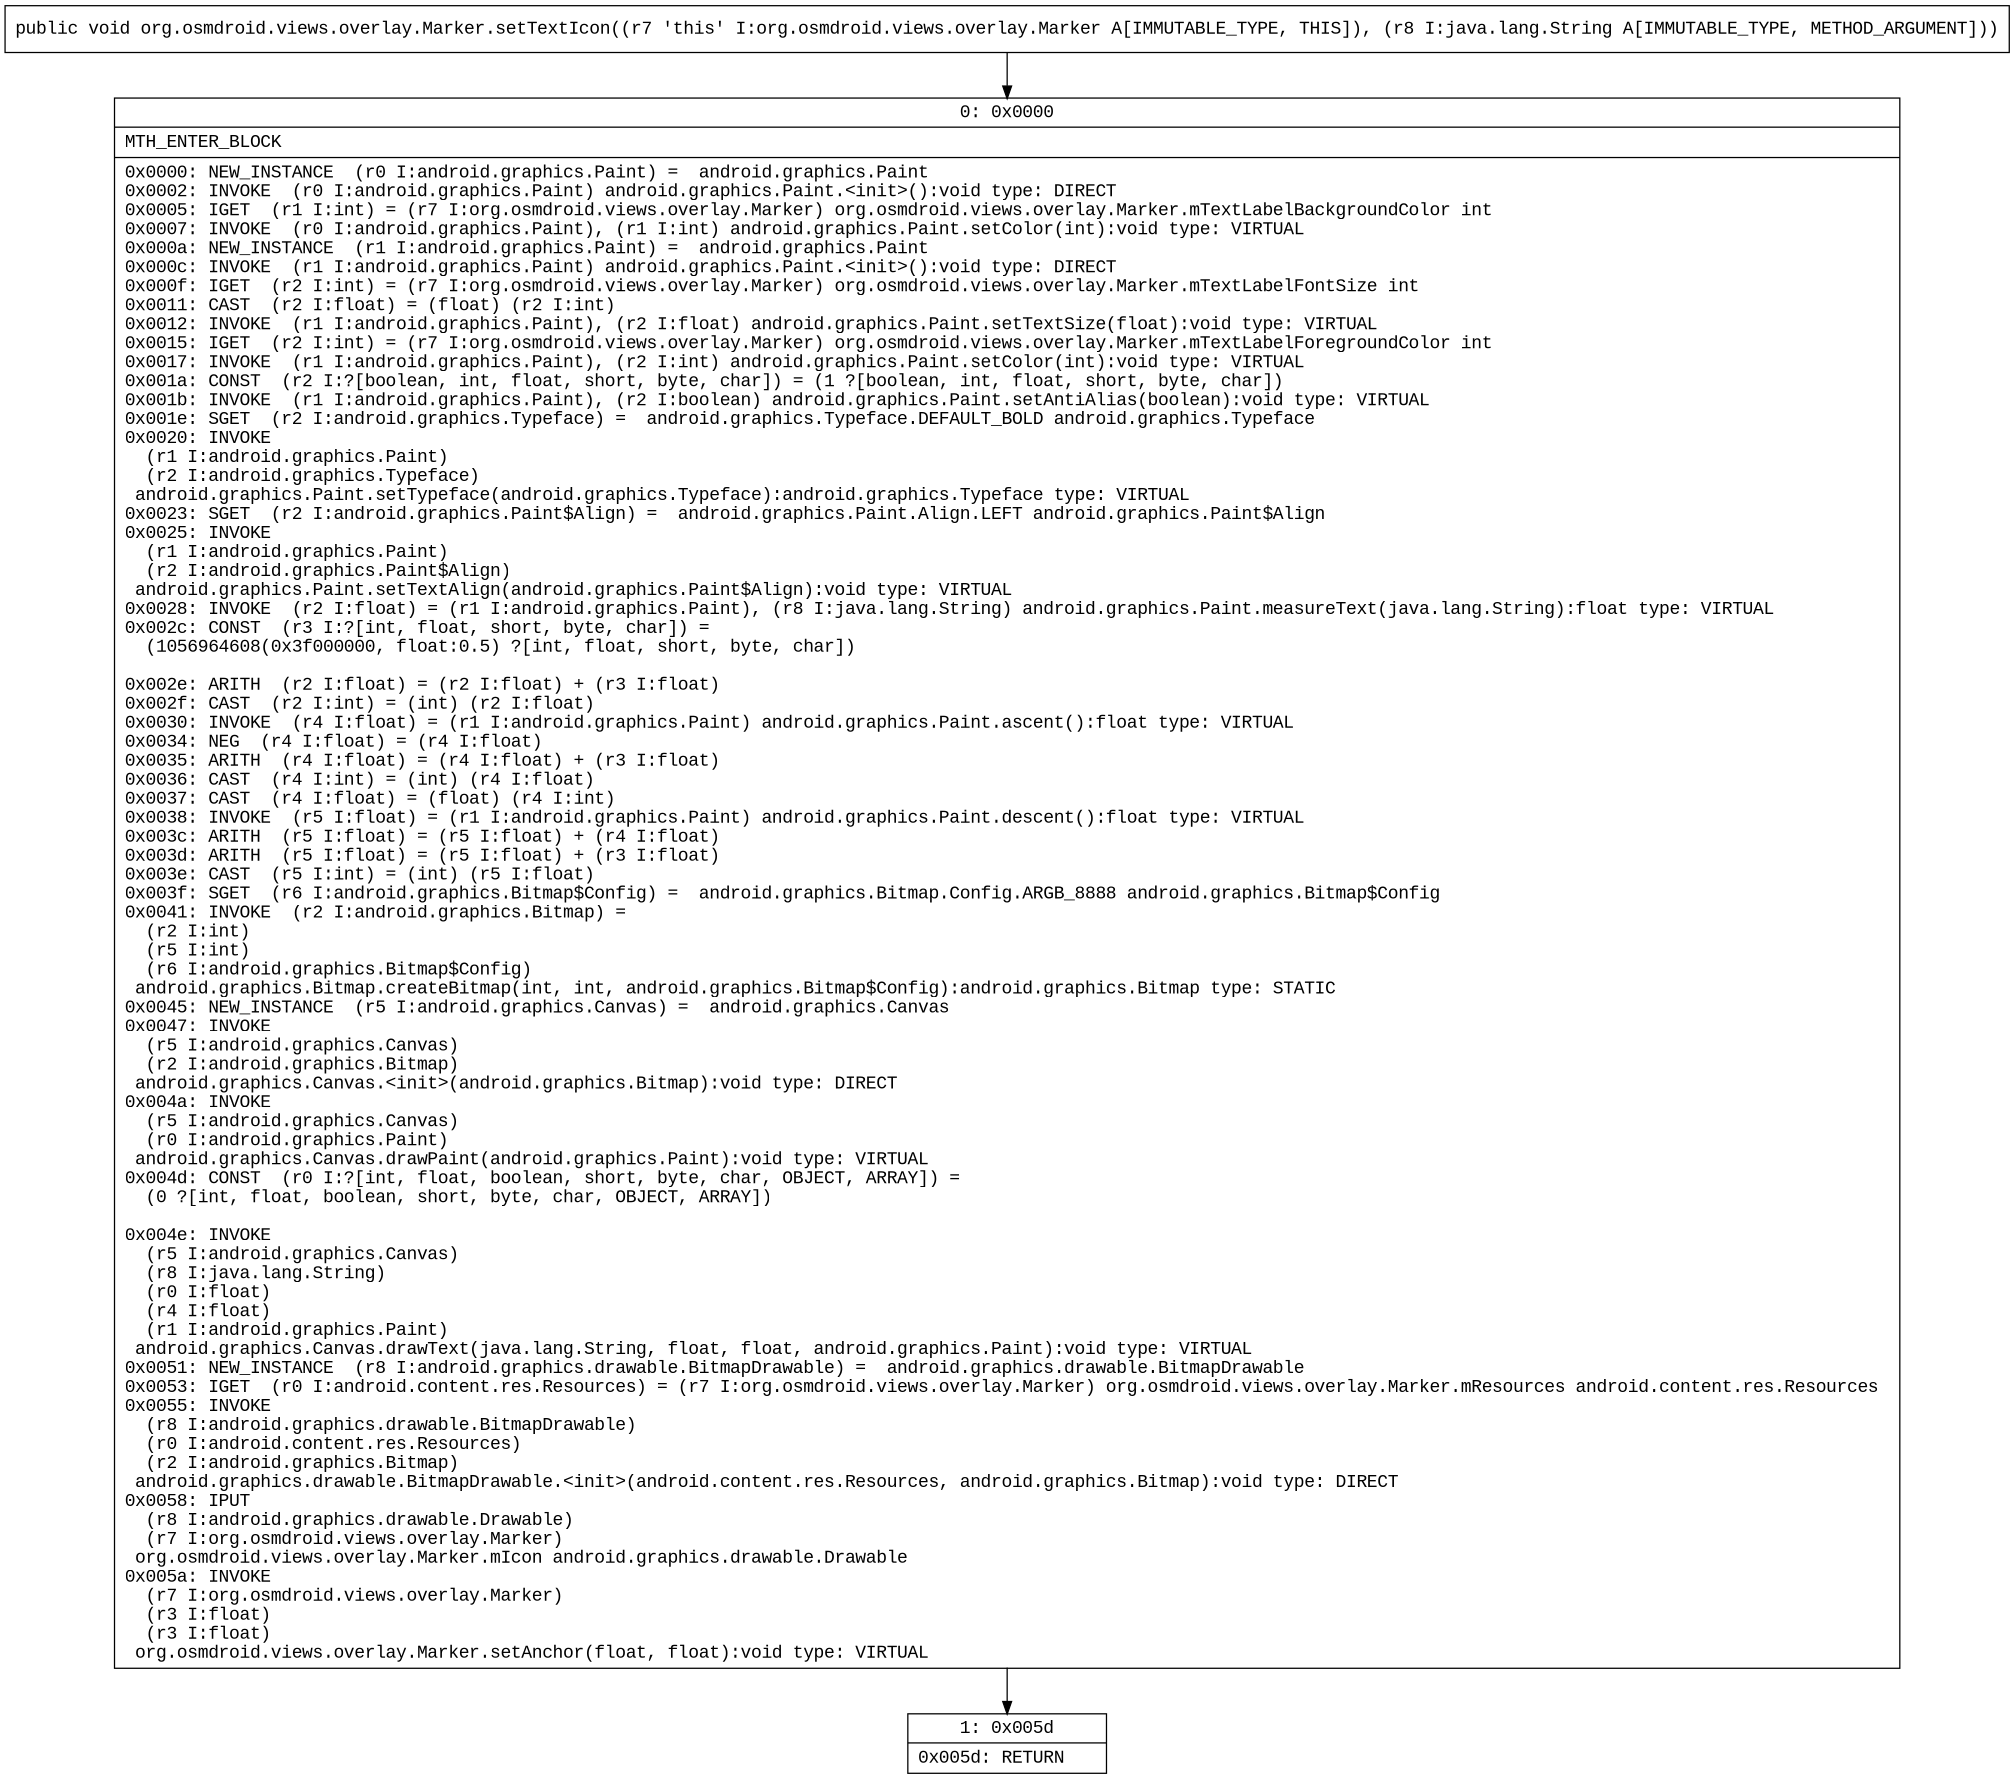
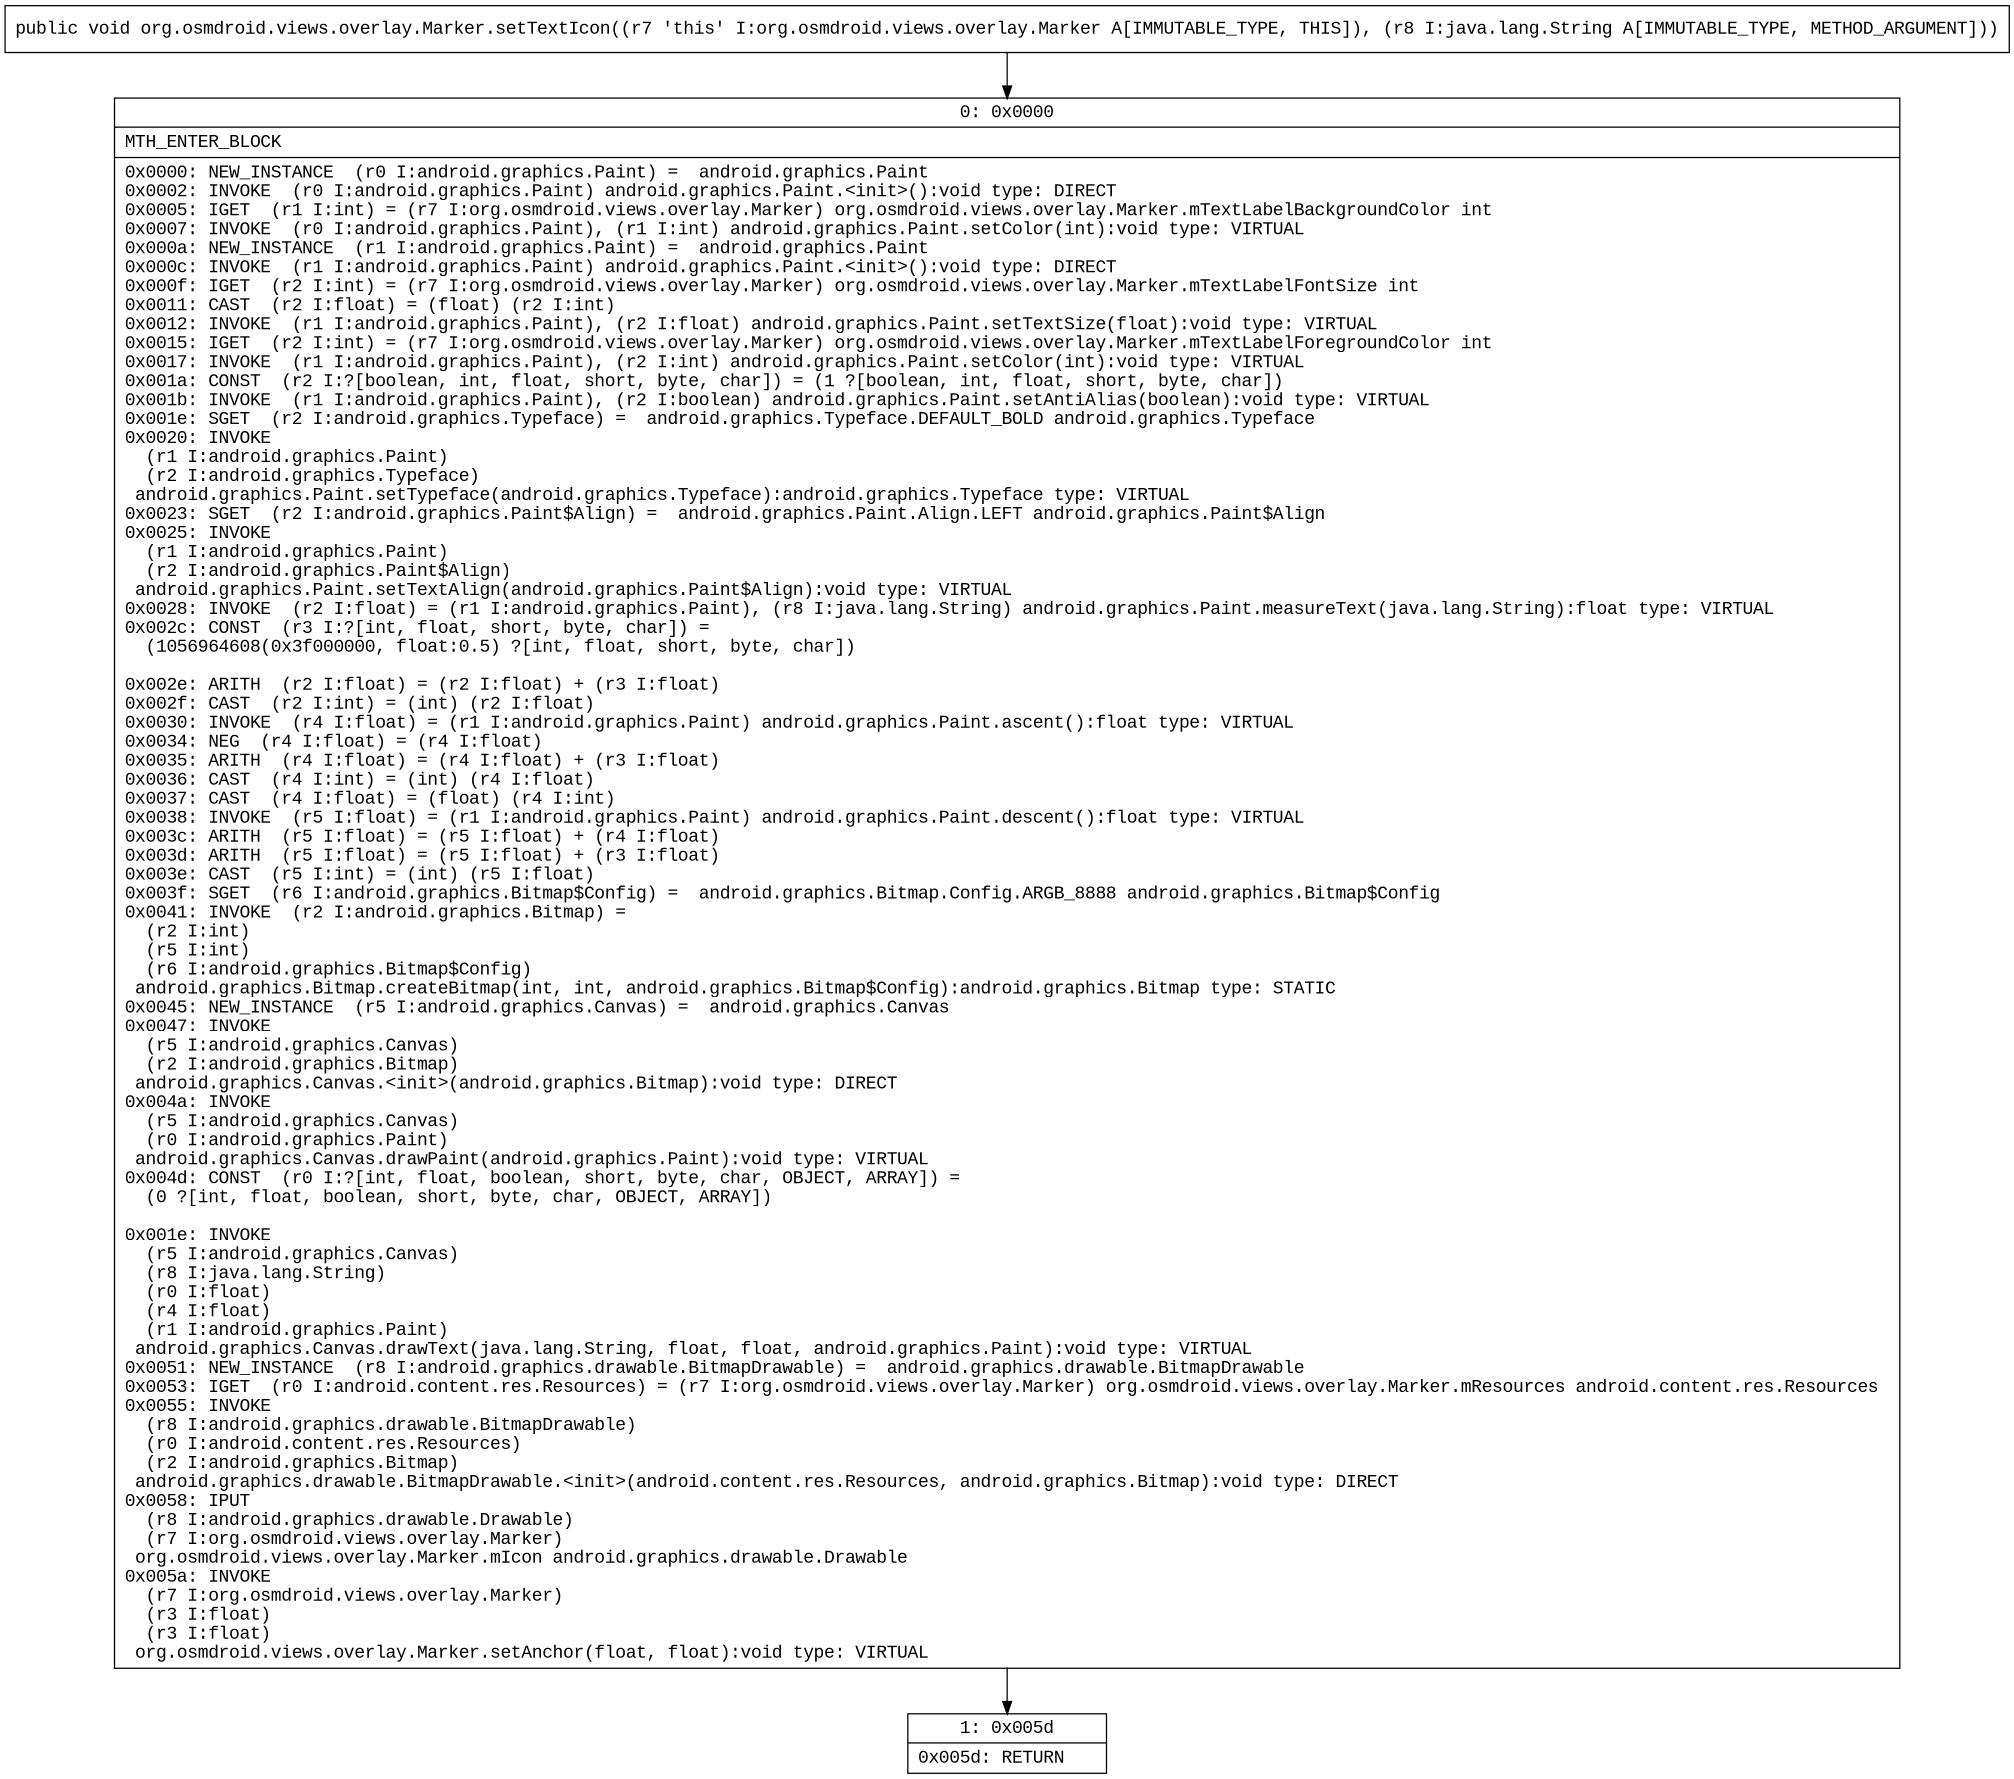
(209, 1235) -> (209, 1235)
